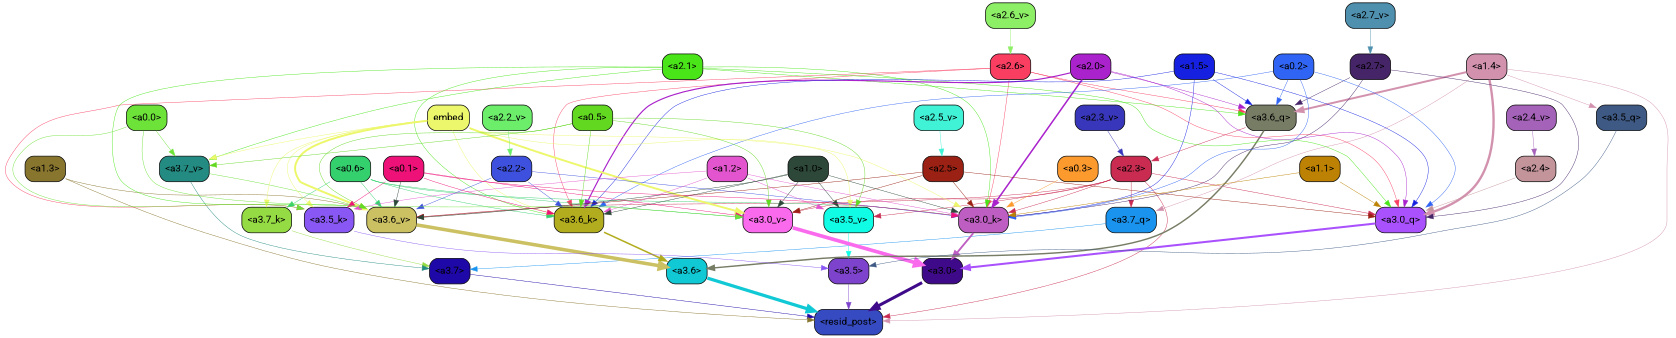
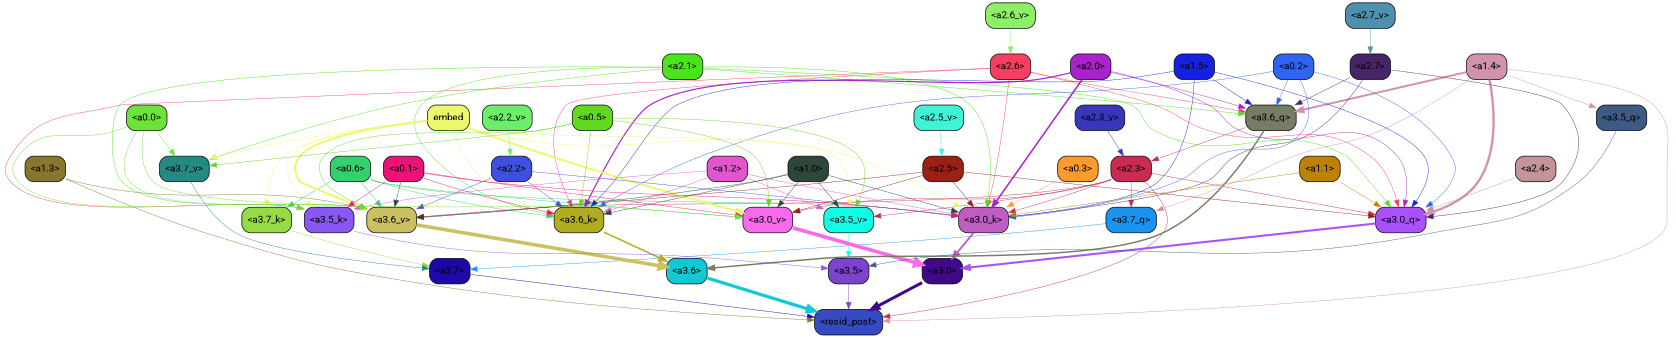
(1531, 118) -> none
(285, 188) -> (215, 204)
